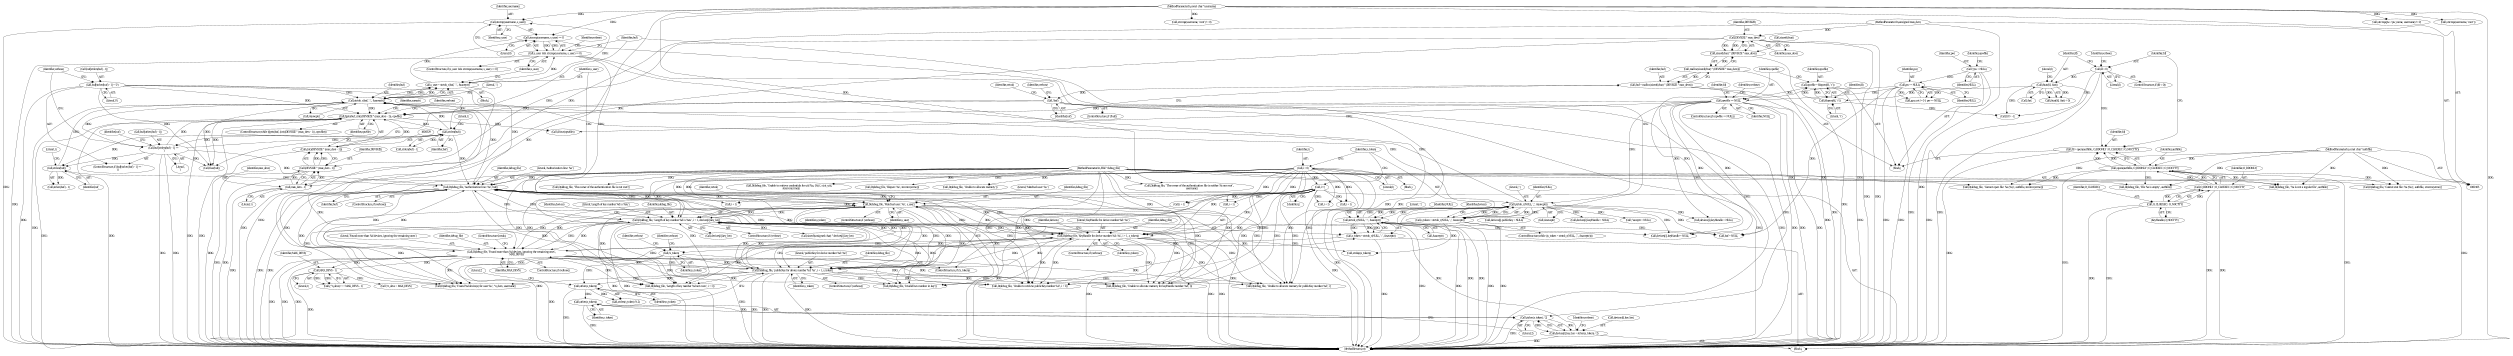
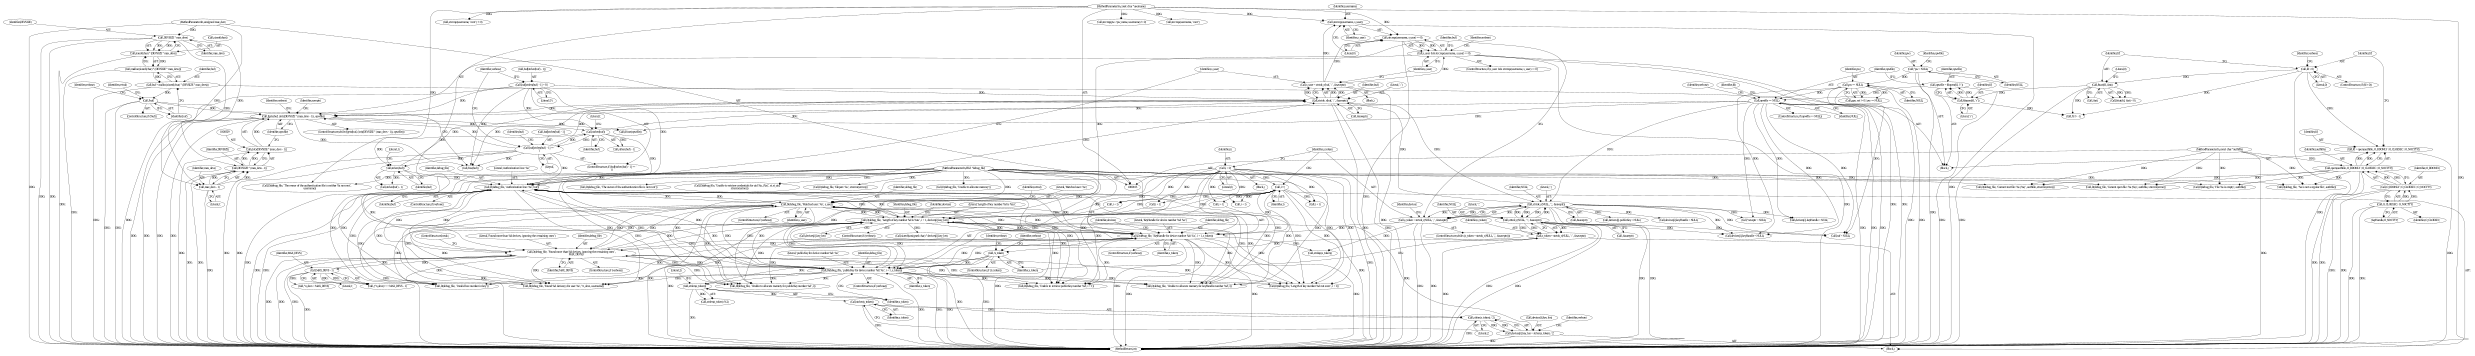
(2124, 196) -> (2410, 212)
(1112, 214) -> (1370, 303)
(1771, 258) -> (1744, 158)
